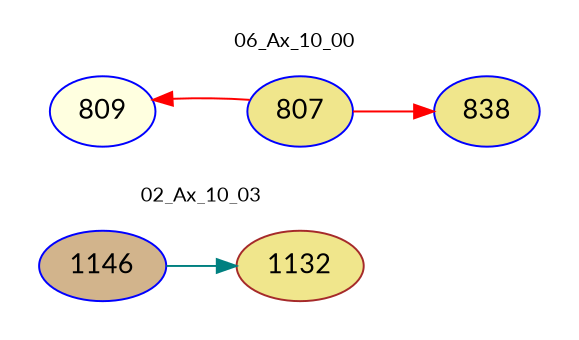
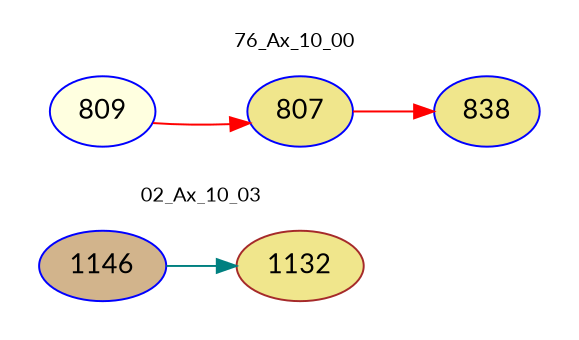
(295, 42) -> (295, 42)
(211, 98) -> (192, 125)
